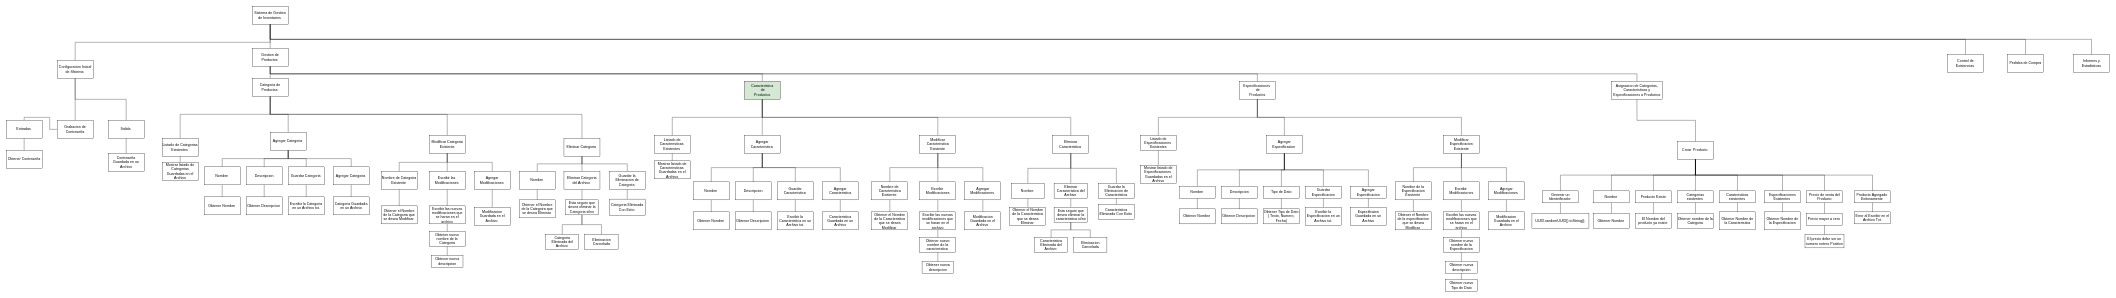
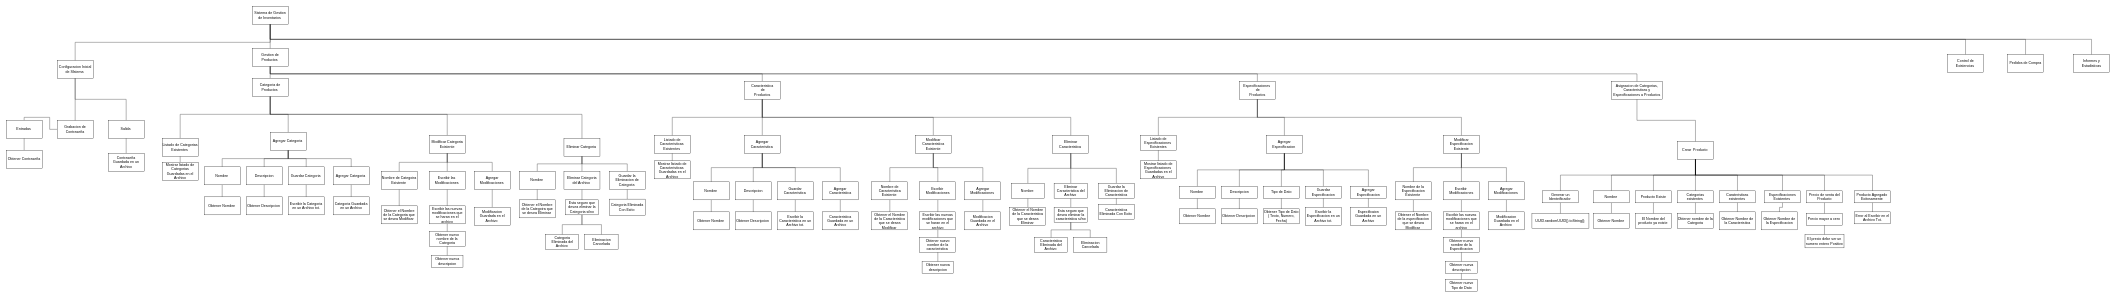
(762, 90) -> (762, 90)
(938, 144) -> (933, 144)
(1158, 174) -> (1158, 170)
(1782, 221) -> (1779, 221)
